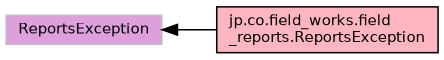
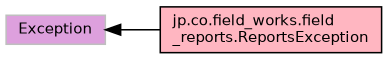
(84, 30) -> (56, 30)
